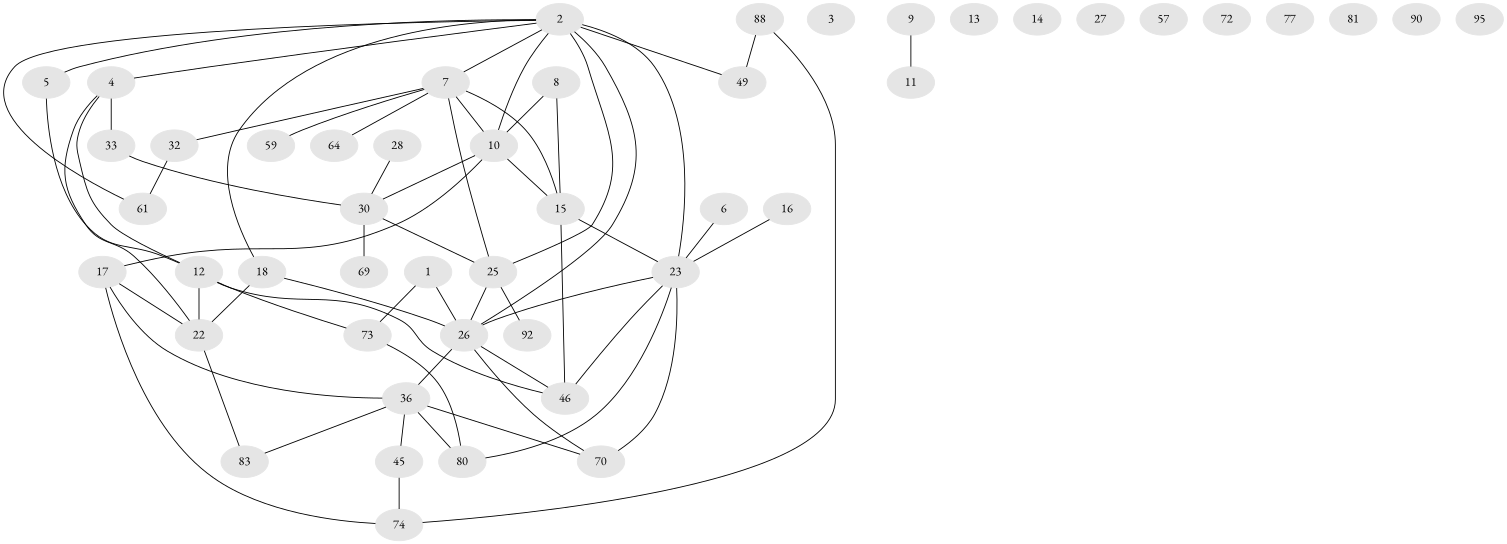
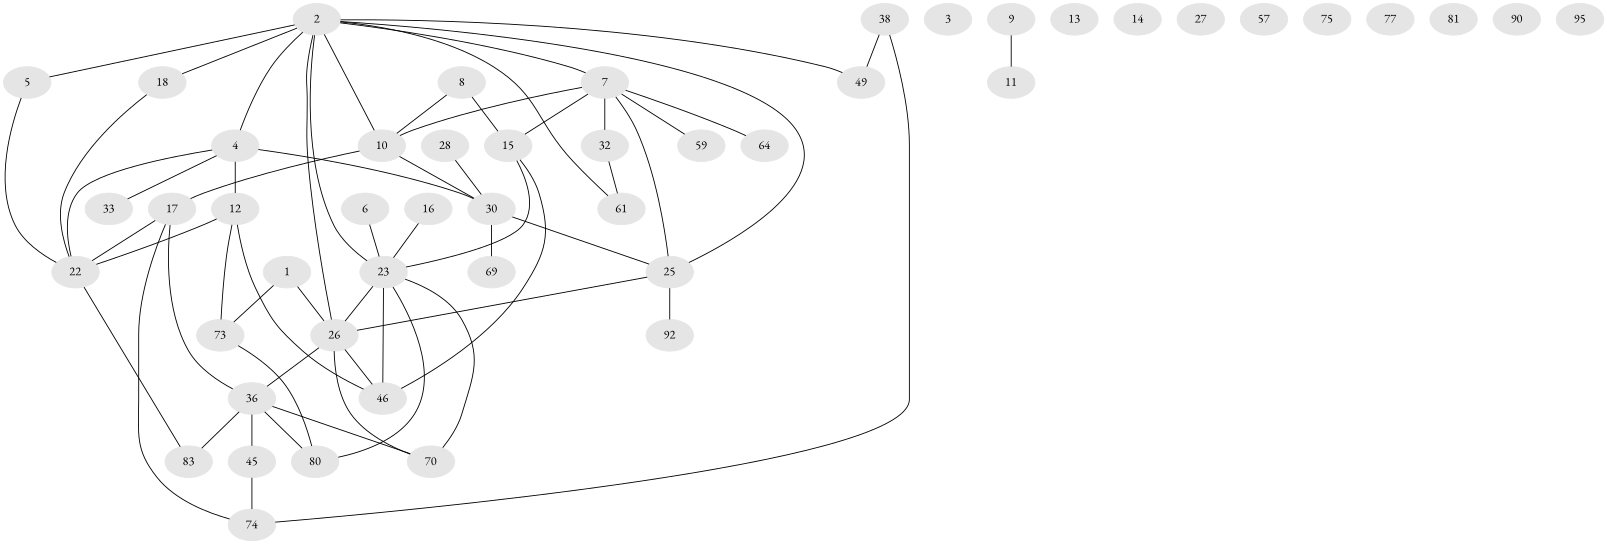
(760, 19) -> (885, 19)
(1227, 19) -> (1327, 19)
(59, 174) -> (6, 189)
(527, 177) -> none
(239, 187) -> (367, 169)
(365, 300) -> none
